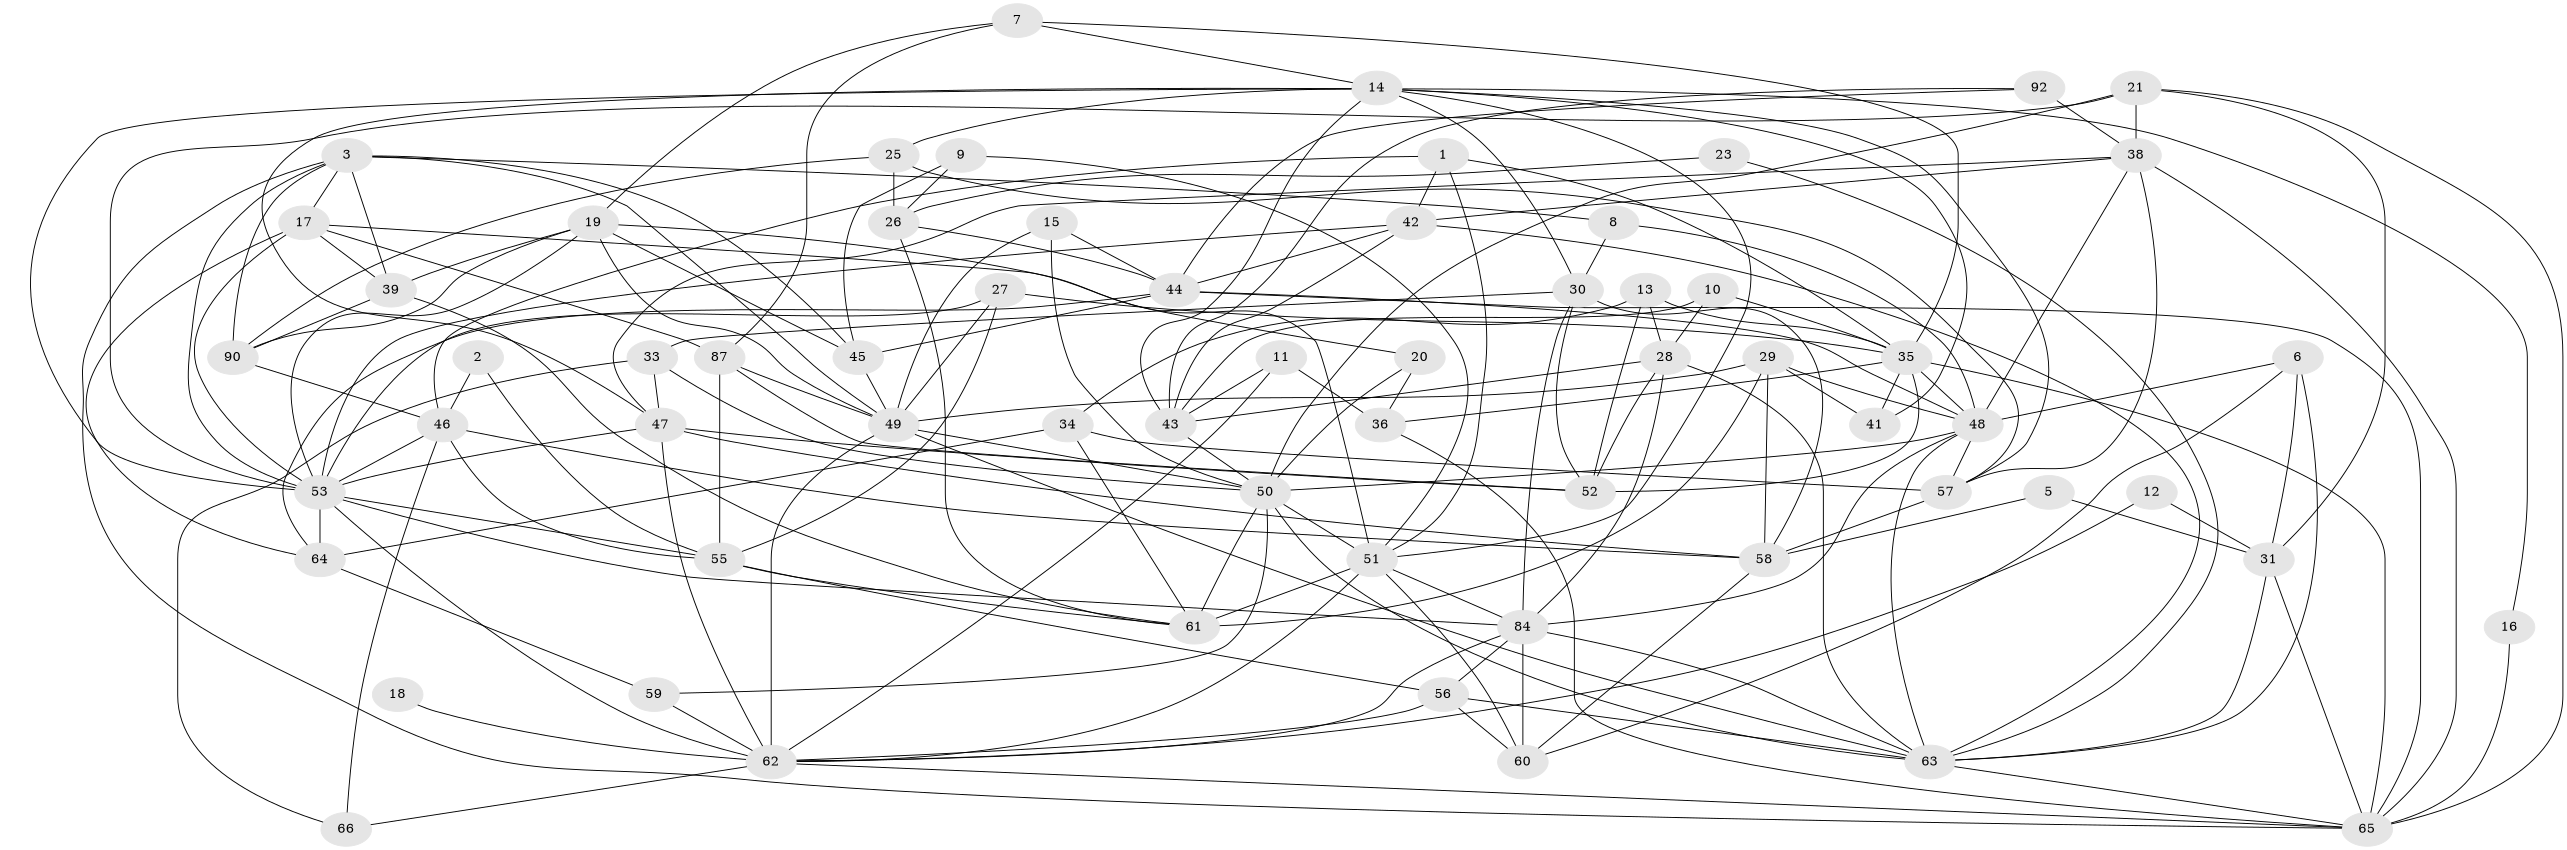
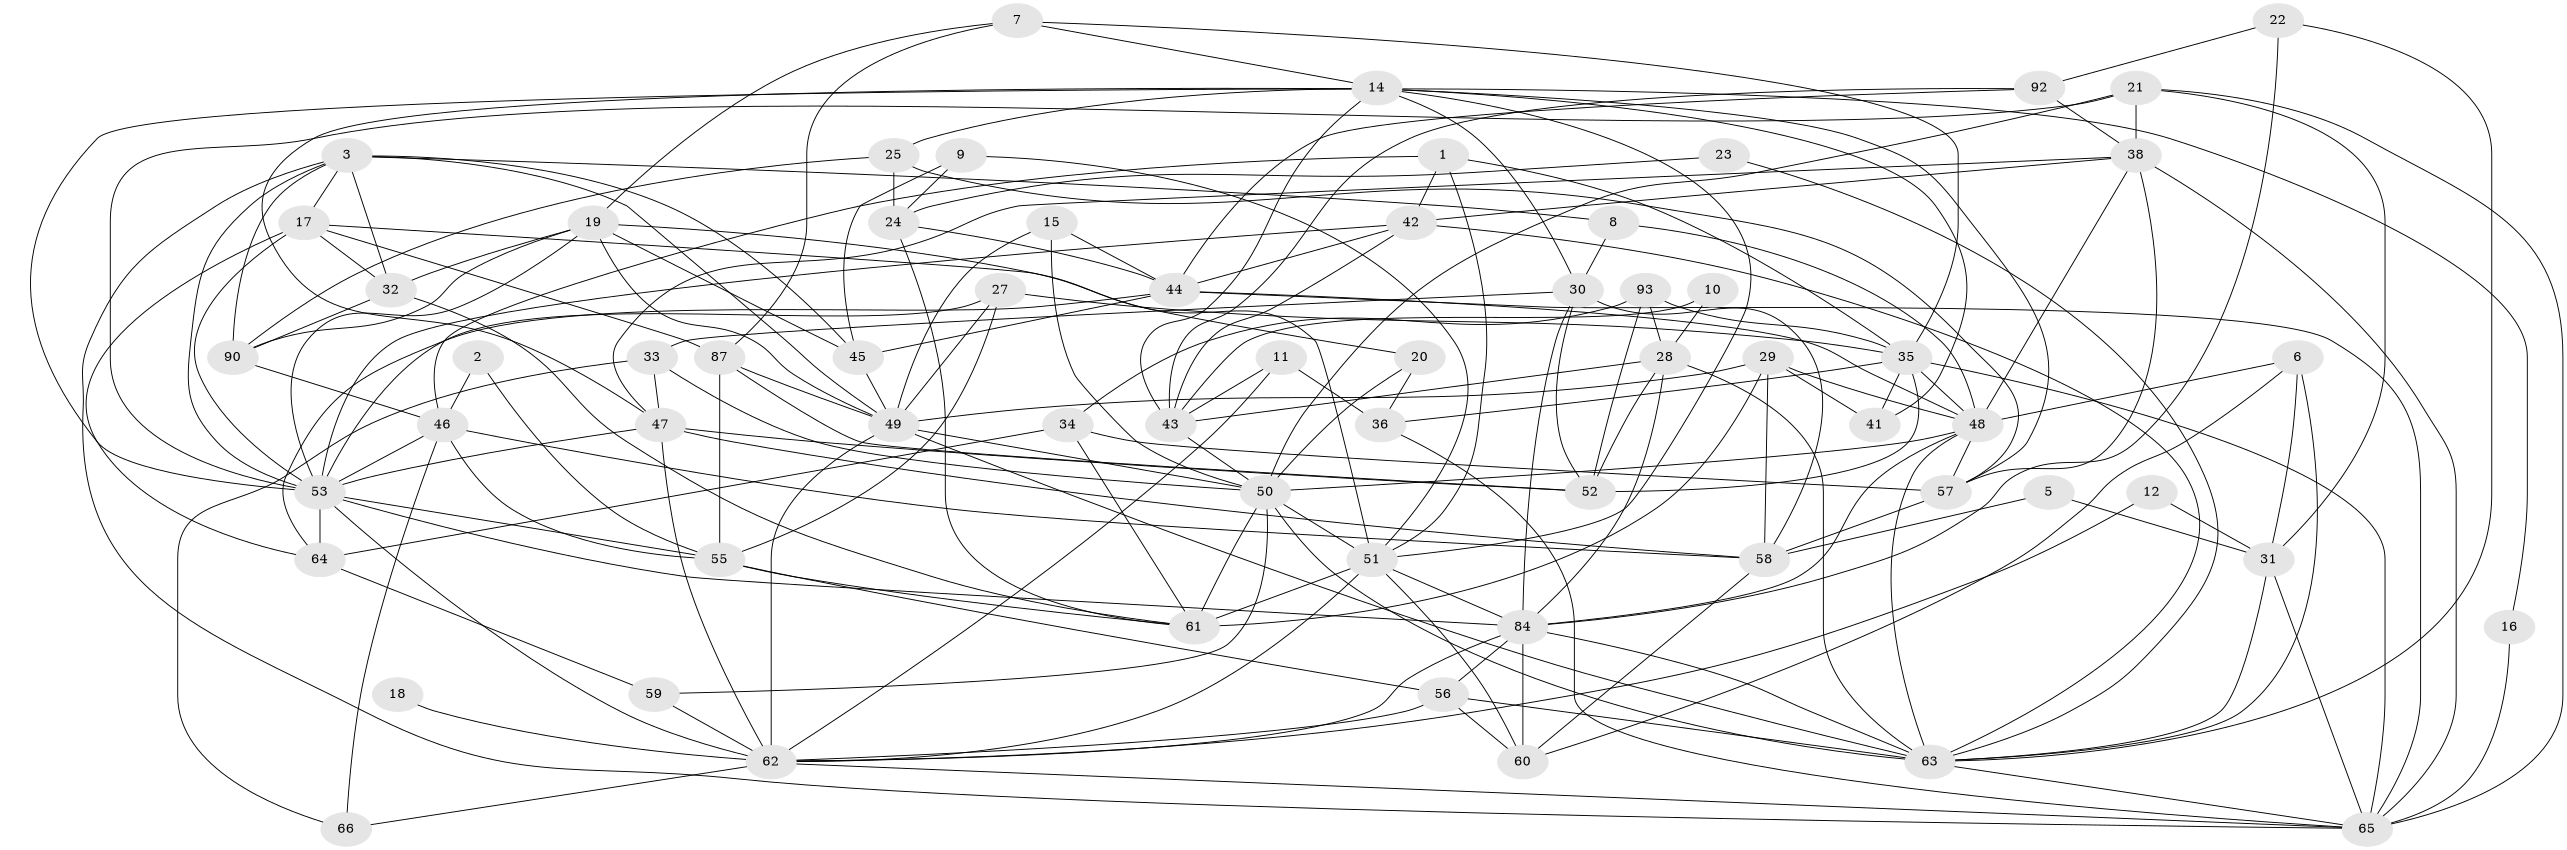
none -> (2278, 21)
(894, 223) -> (894, 223)
(391, 290) -> (391, 290)
(1645, 290) -> (1645, 290)
(1811, 321) -> none
